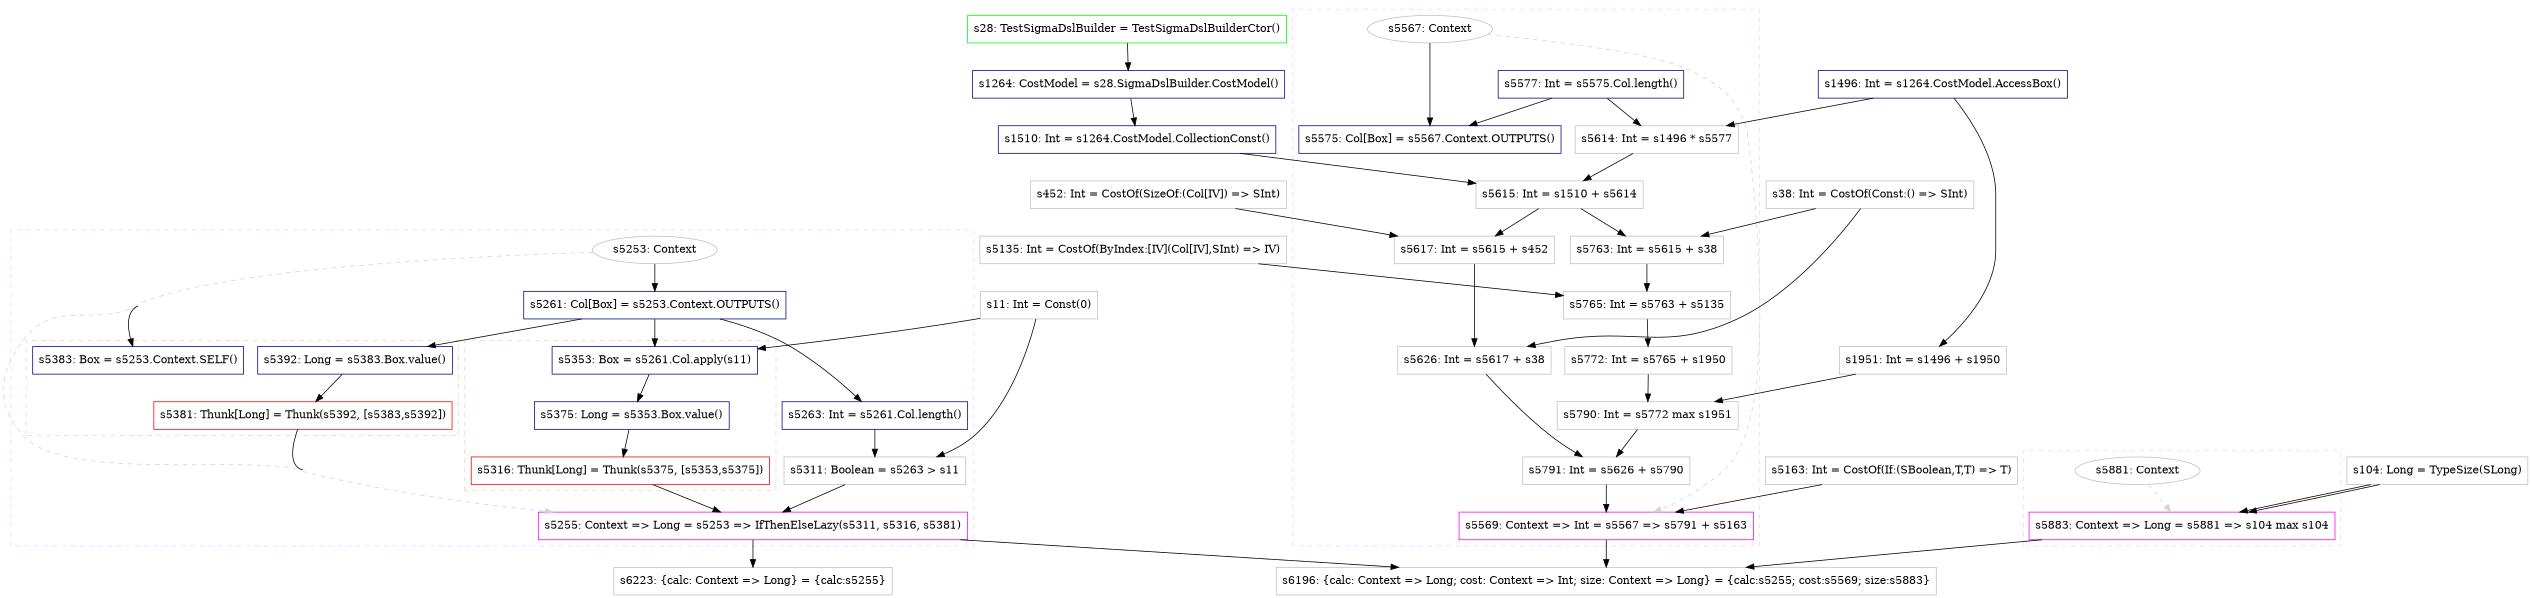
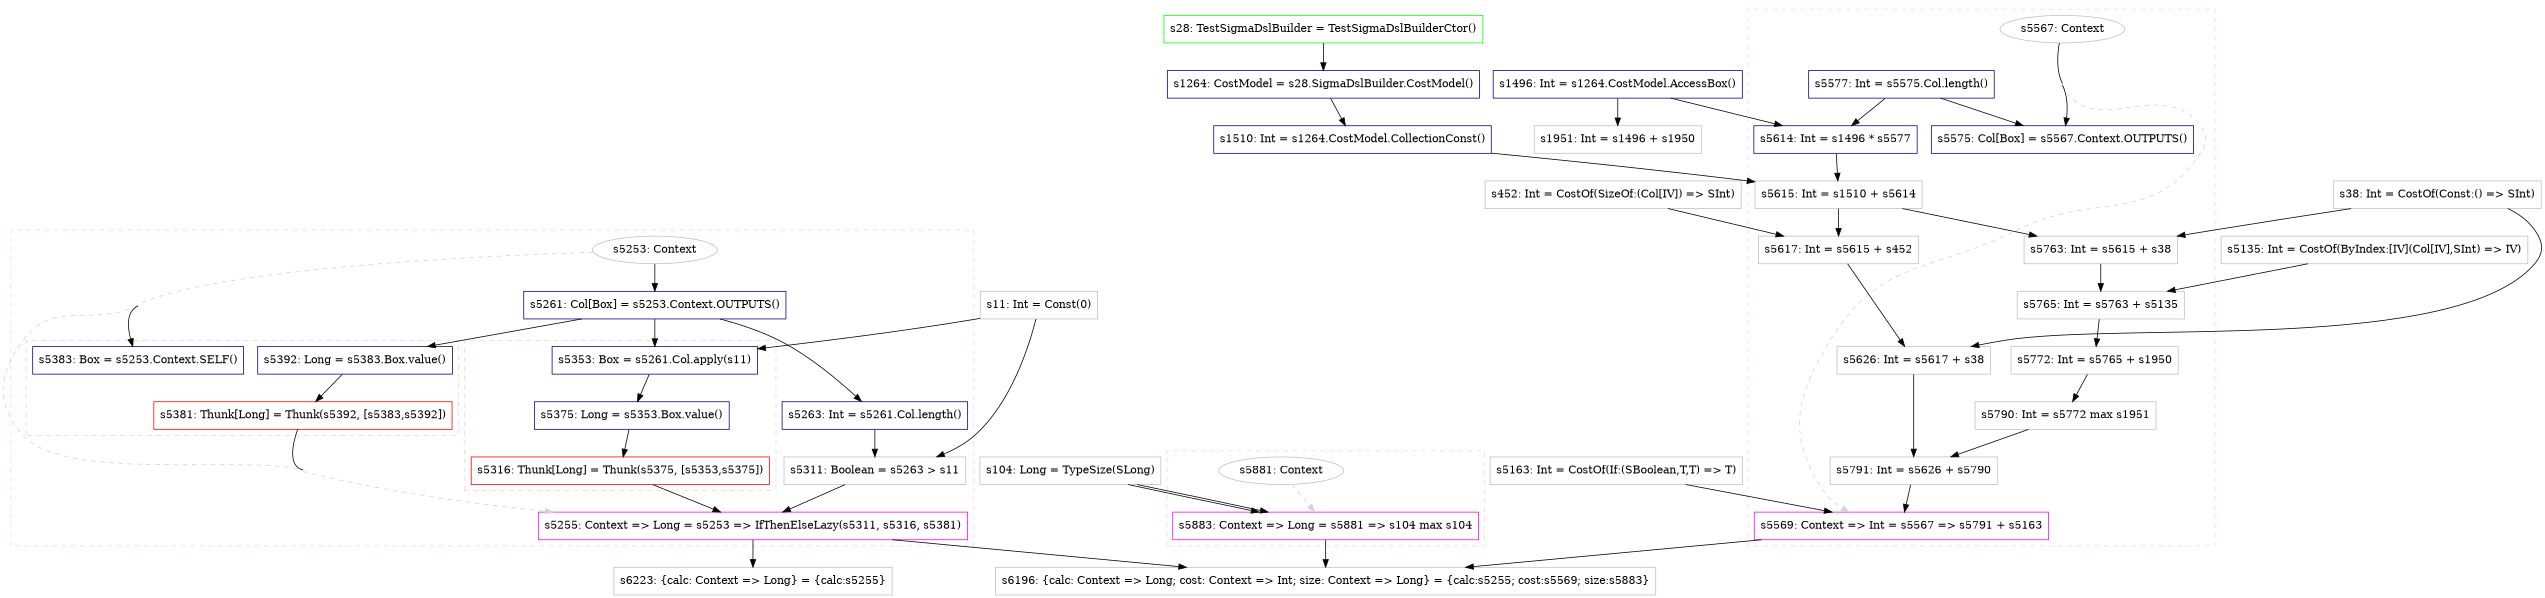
(1657, 140) -> (1835, 140)
(1789, 387) -> none
